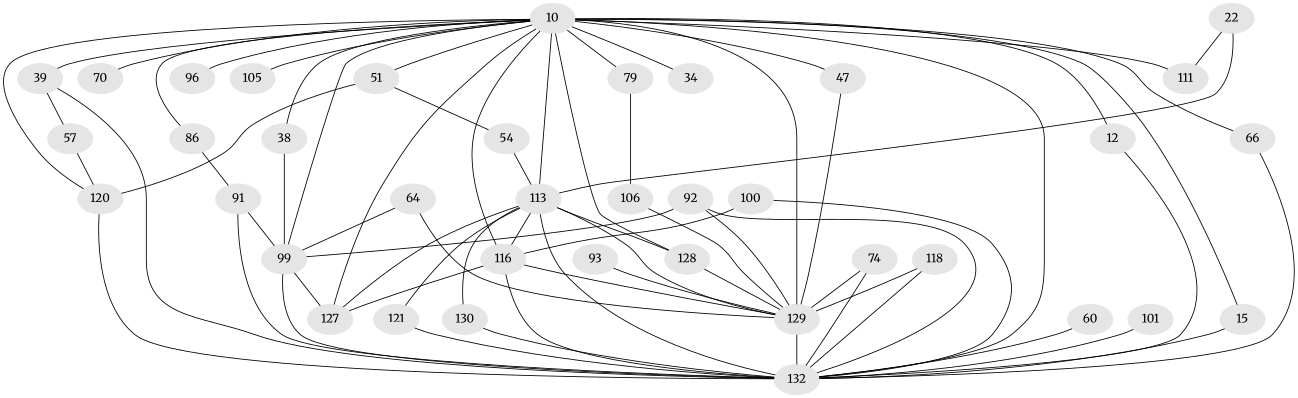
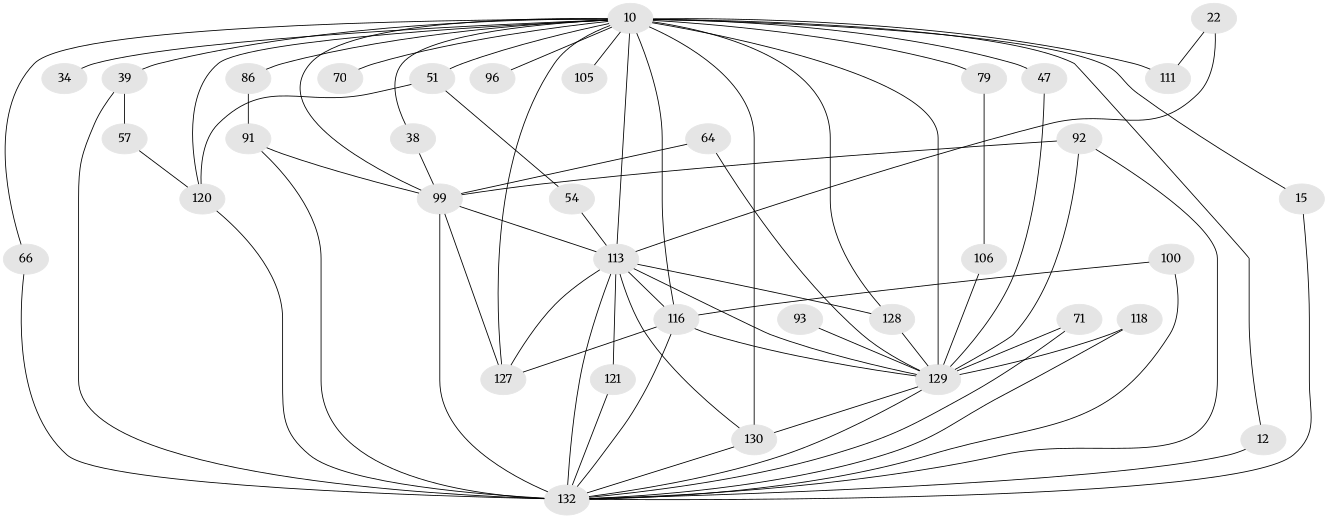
(1018, 99) -> (754, 201)
none -> (528, 229)
(875, 259) -> (1079, 319)
(1090, 319) -> none
(1150, 319) -> none
none -> (846, 410)
